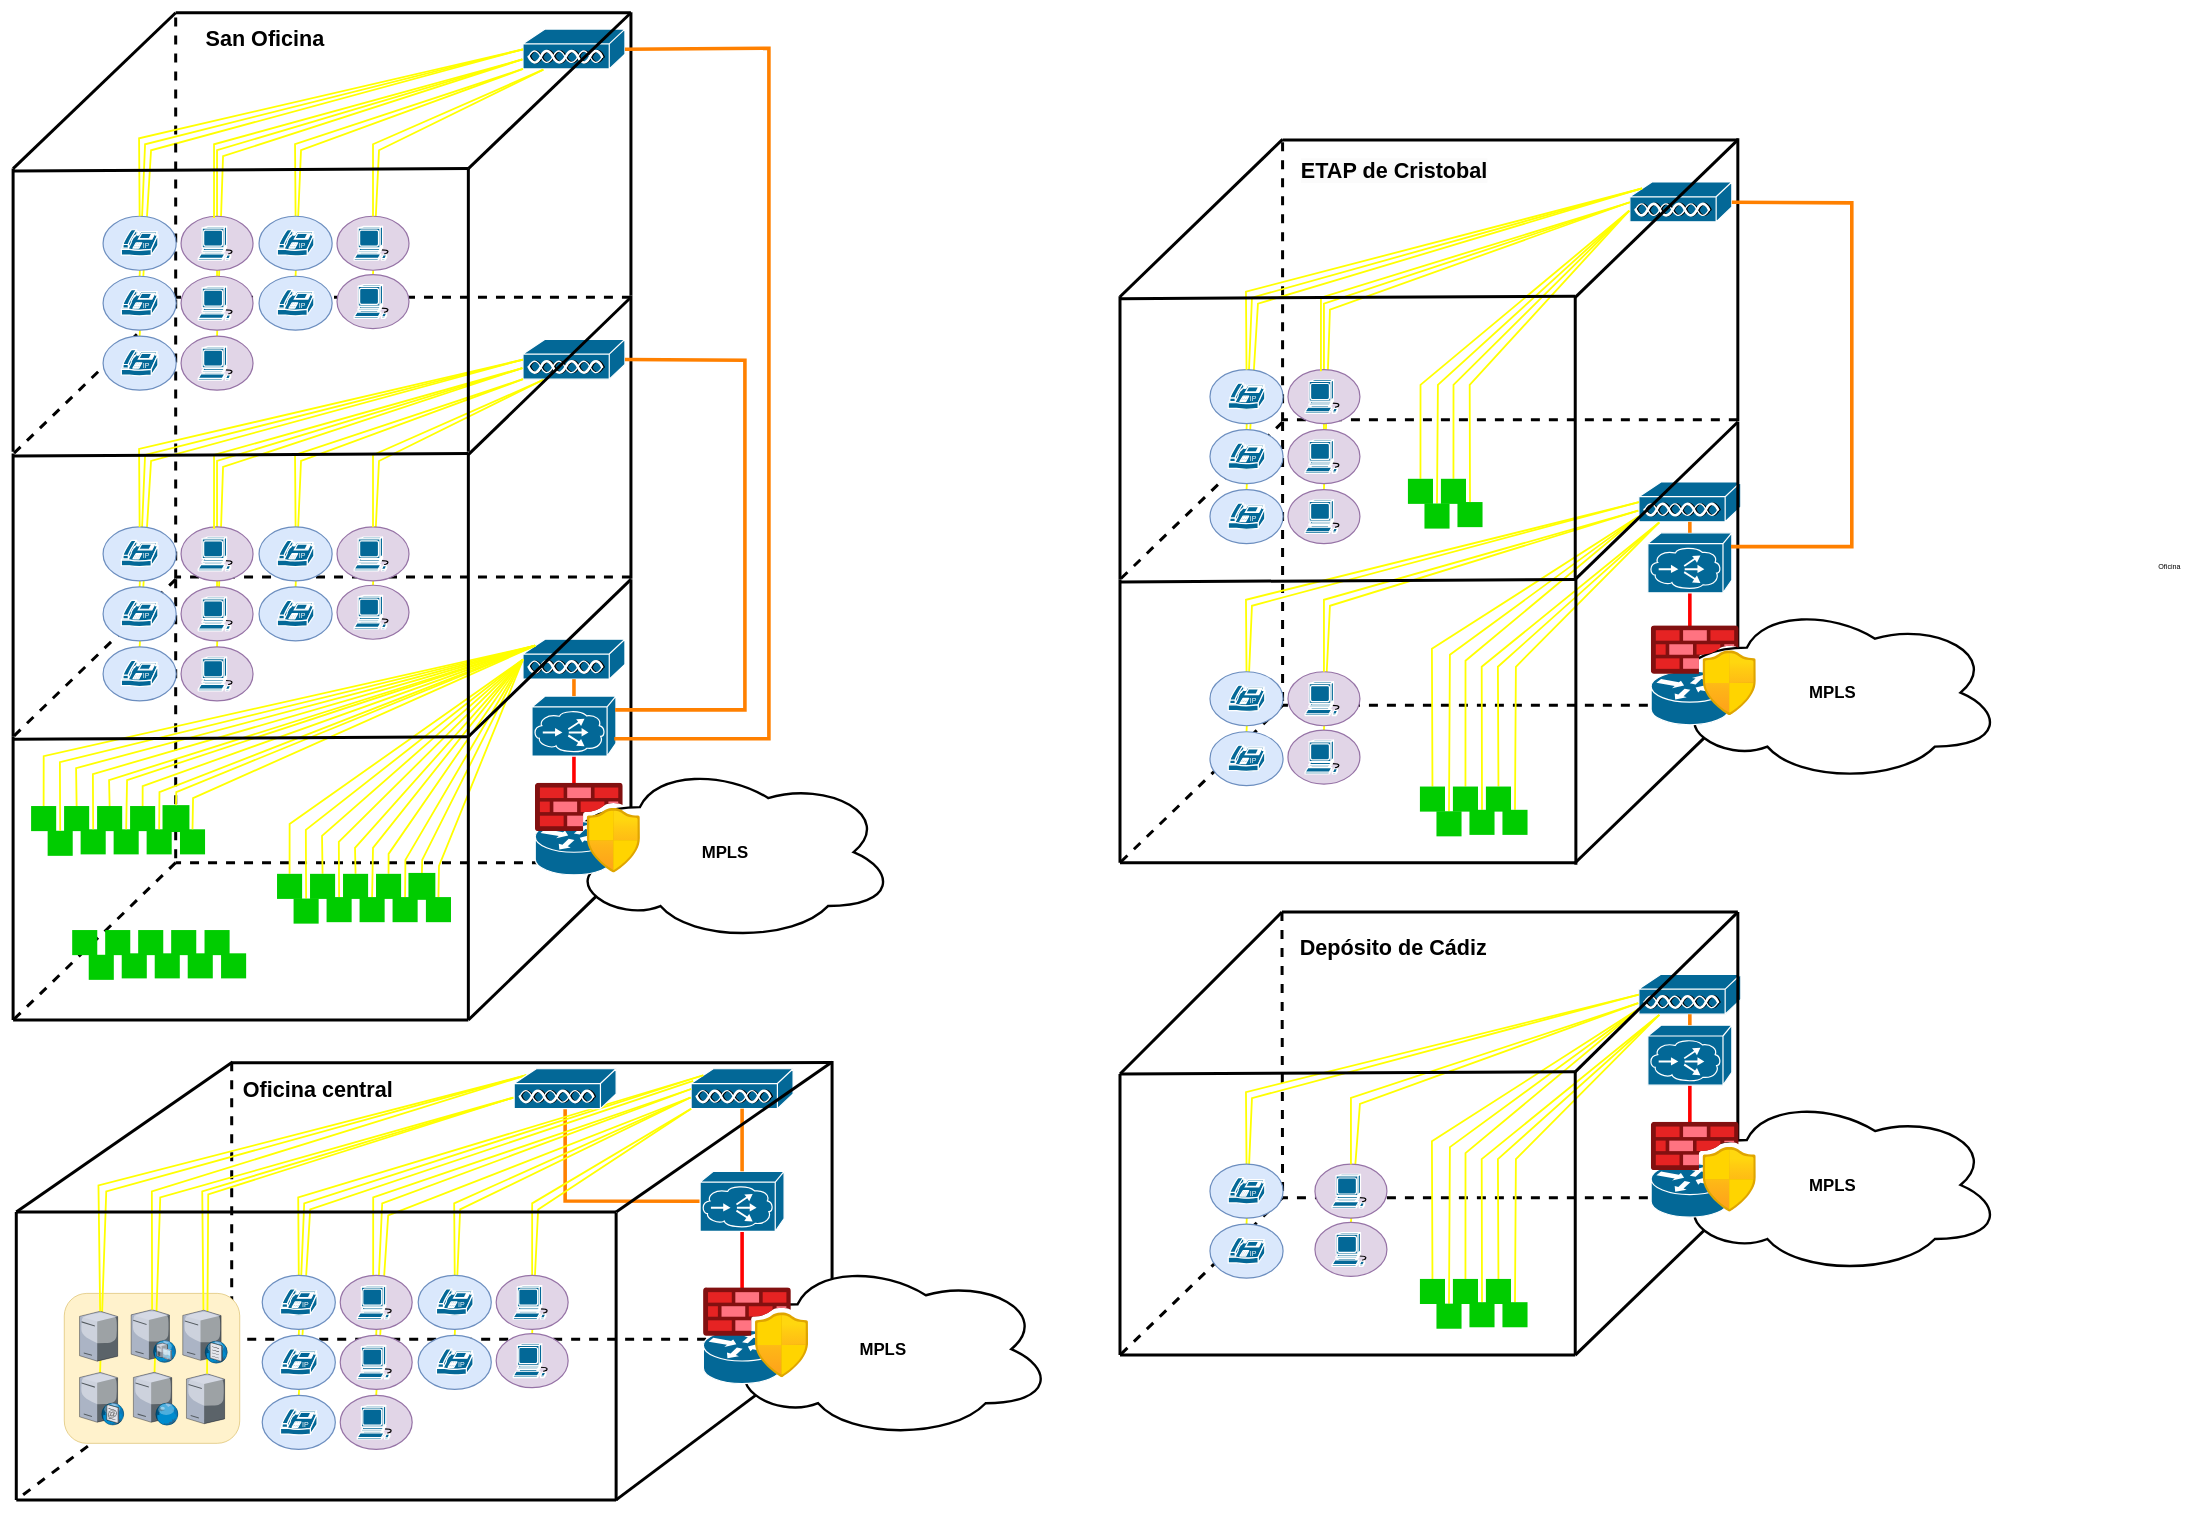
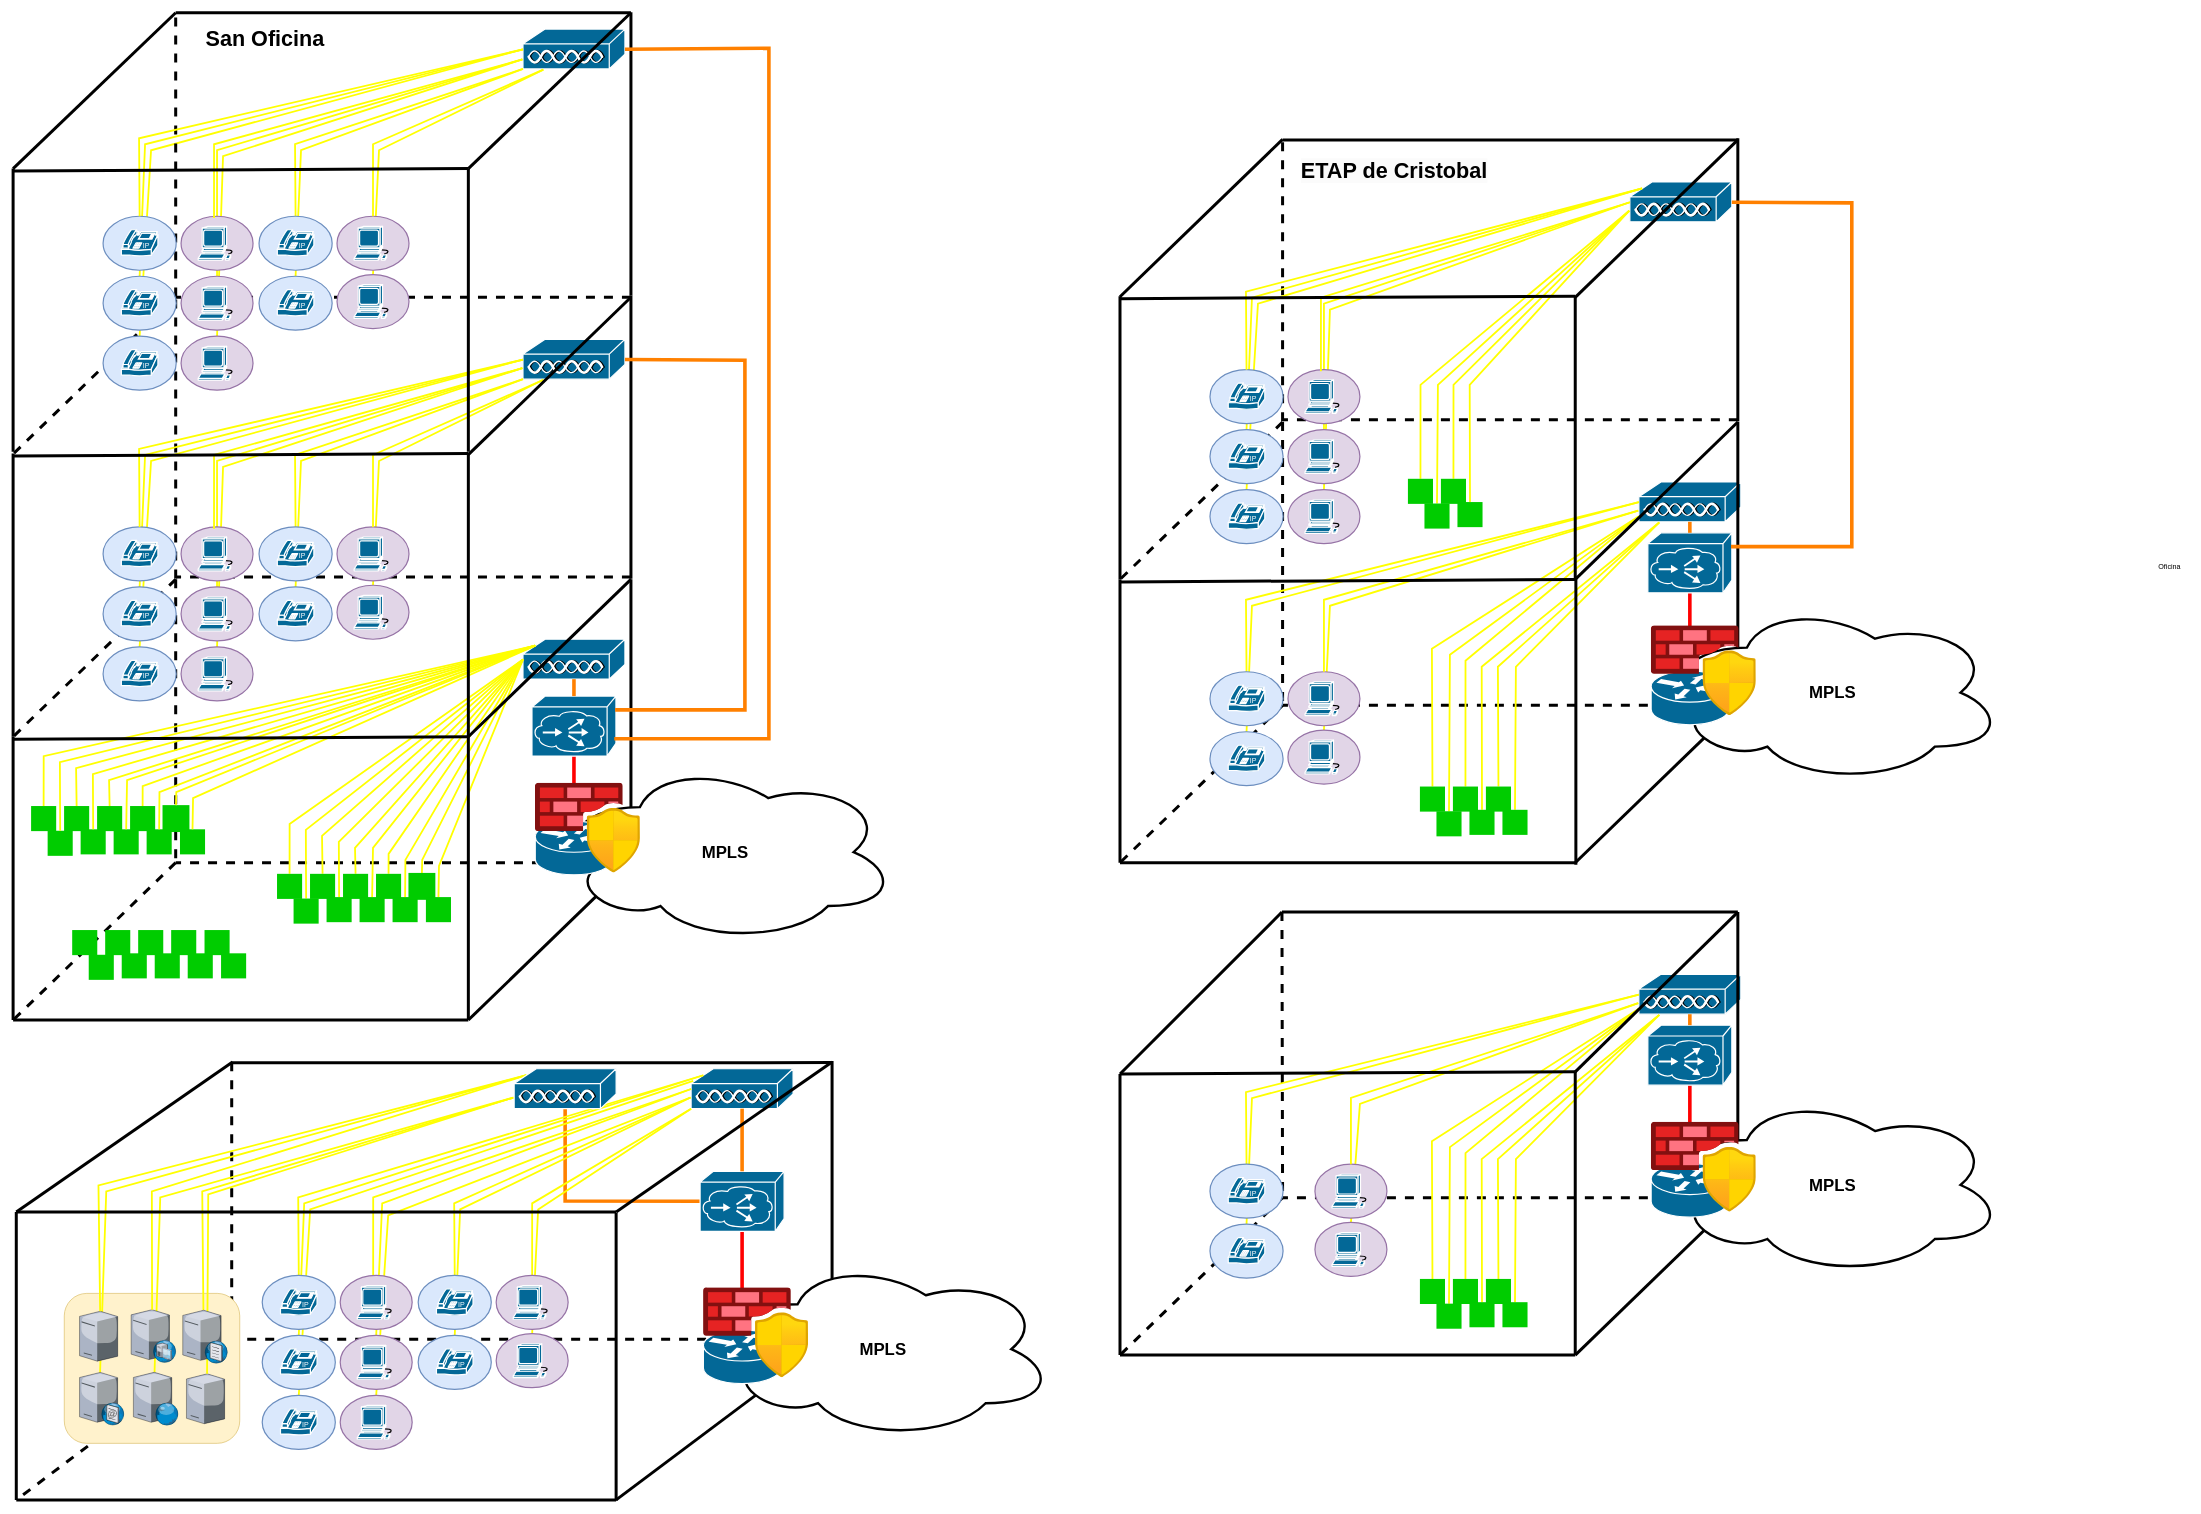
(1400, 952) -> none
(317, 1089) -> none
